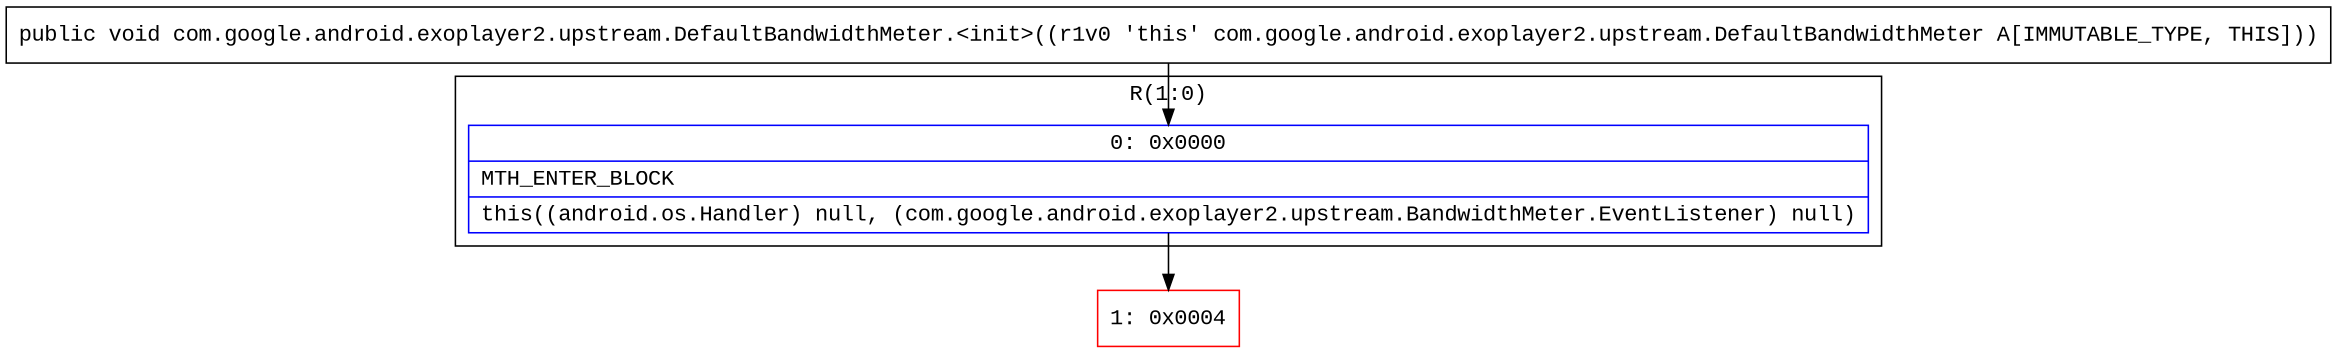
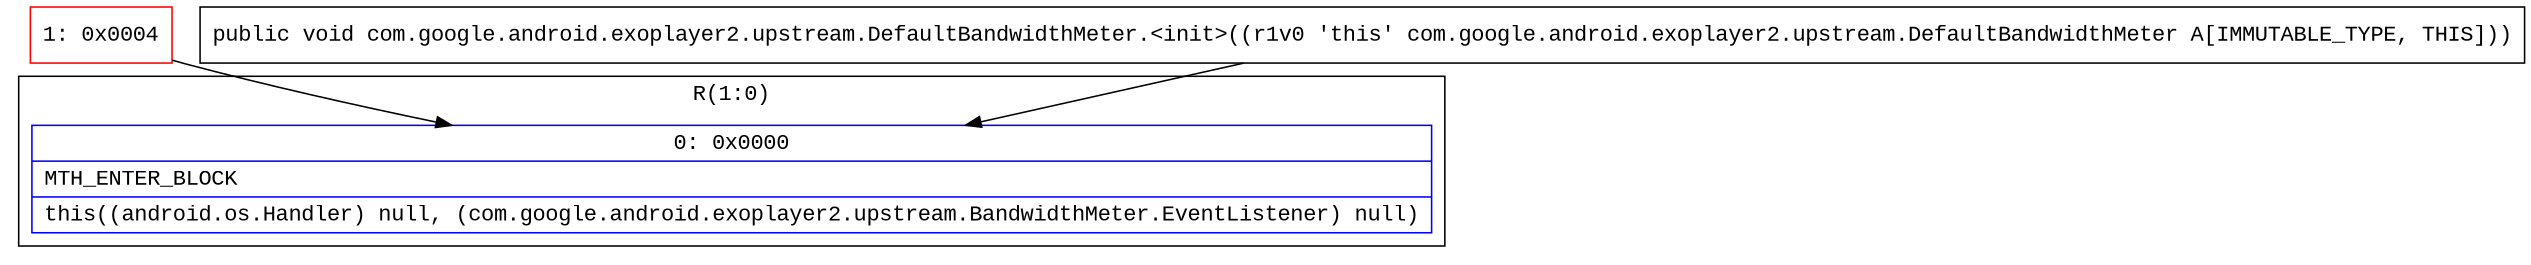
(1168, 256) -> (304, 93)
